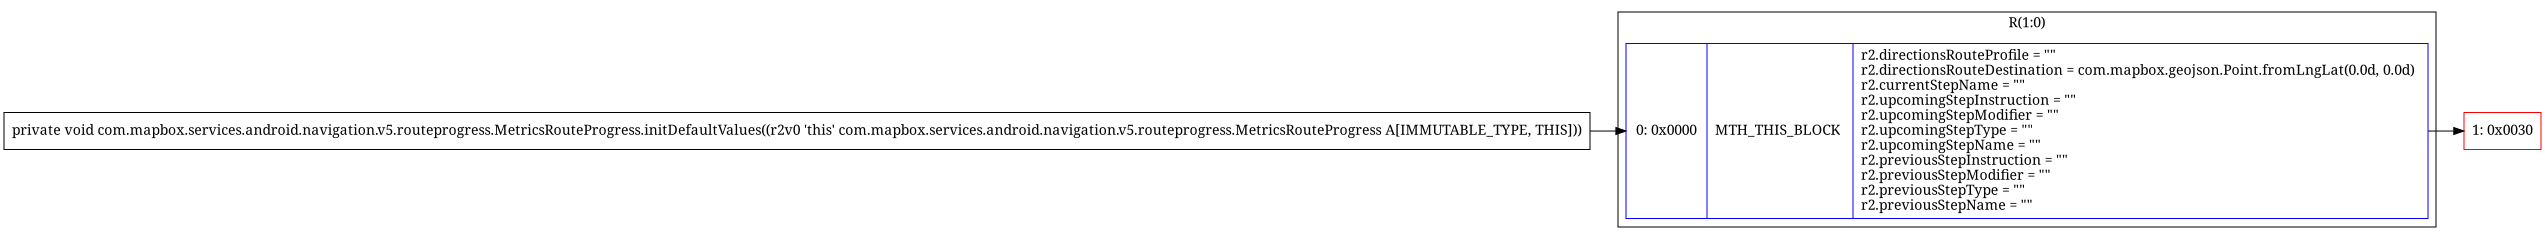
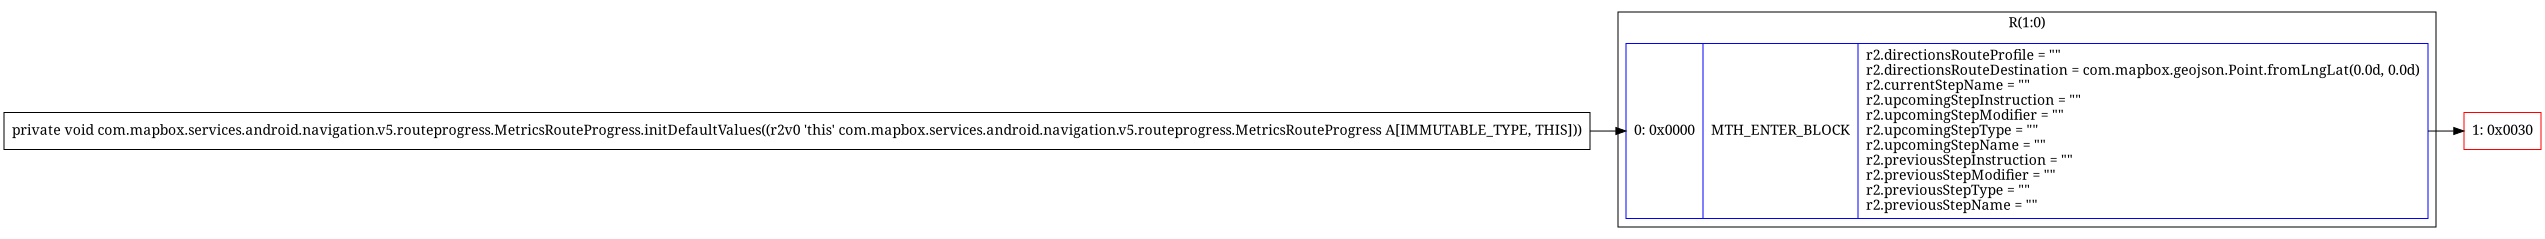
(1778, 130) -> (1780, 130)
